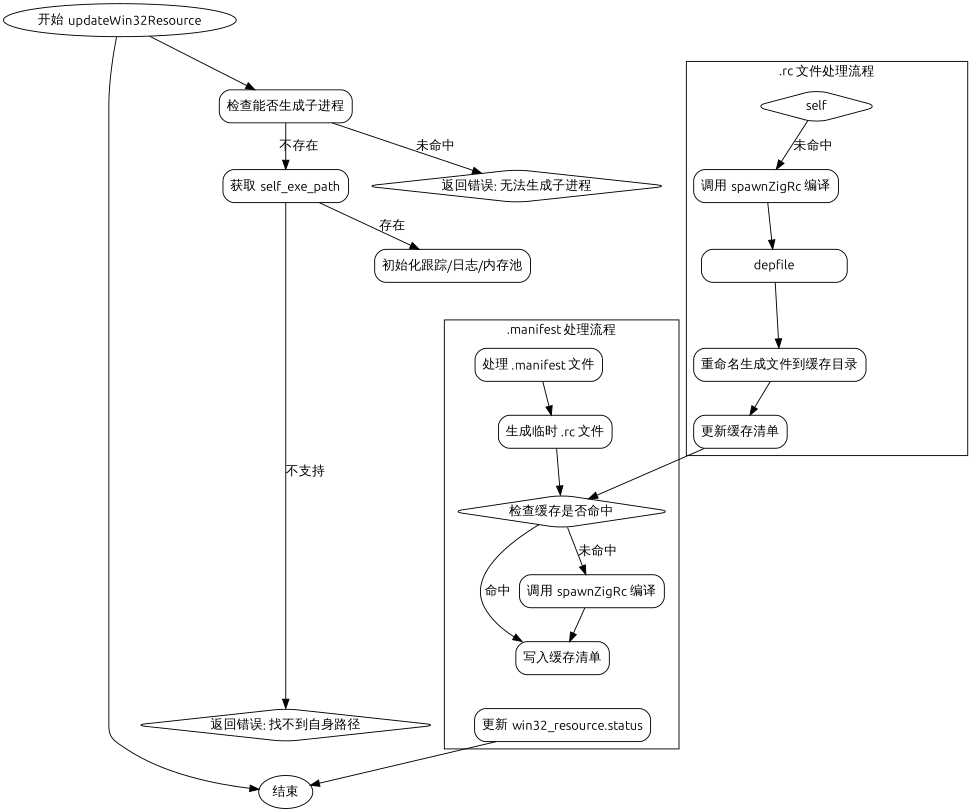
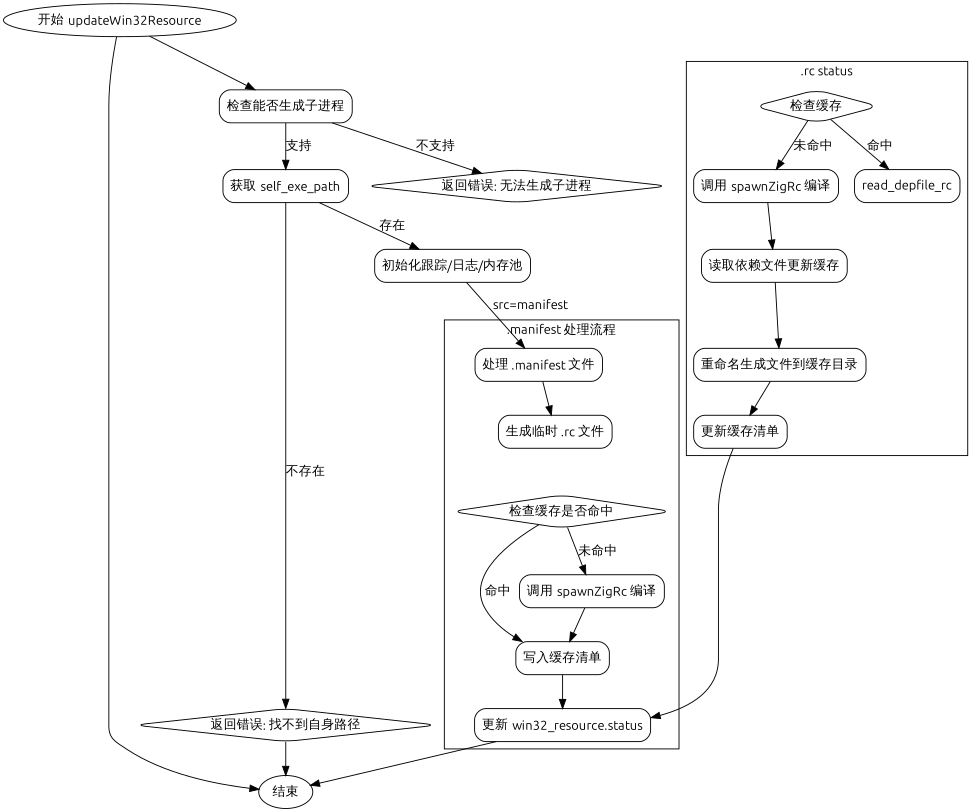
(827, 72) -> (827, 72)
(817, 106) -> (817, 106)
(299, 146) -> (299, 146)
(436, 146) -> (436, 146)
none -> (907, 186)
(774, 266) -> (774, 266)
none -> (492, 312)
(558, 467) -> none
(305, 472) -> (305, 472)
(651, 472) -> (718, 597)
none -> (563, 687)
none -> (286, 754)
